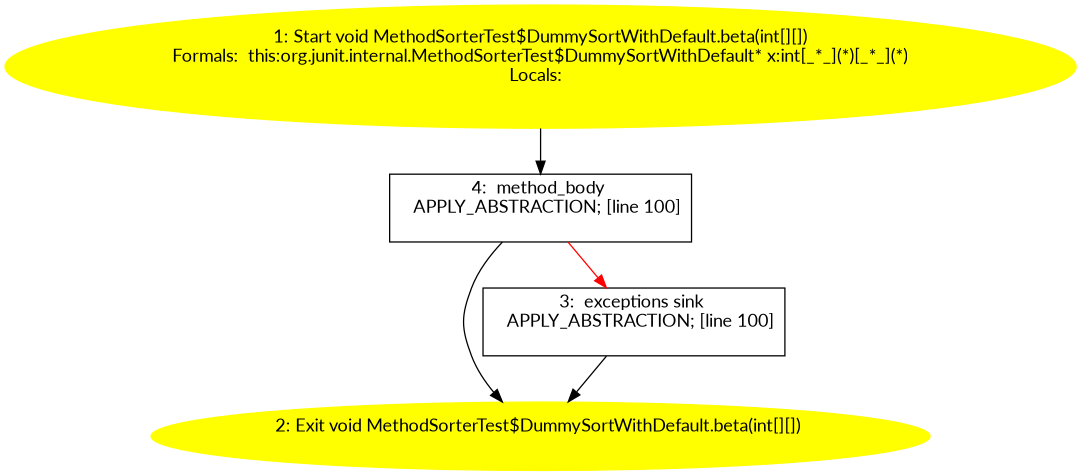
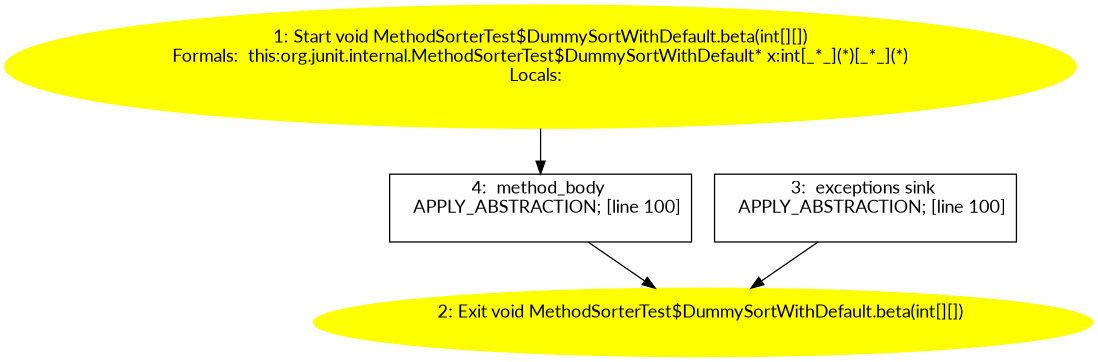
(583, 260) -> none
